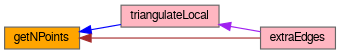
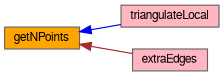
(245, 29) -> none
